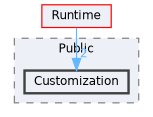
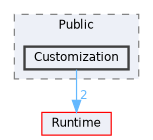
(77, 46) -> (77, 87)
